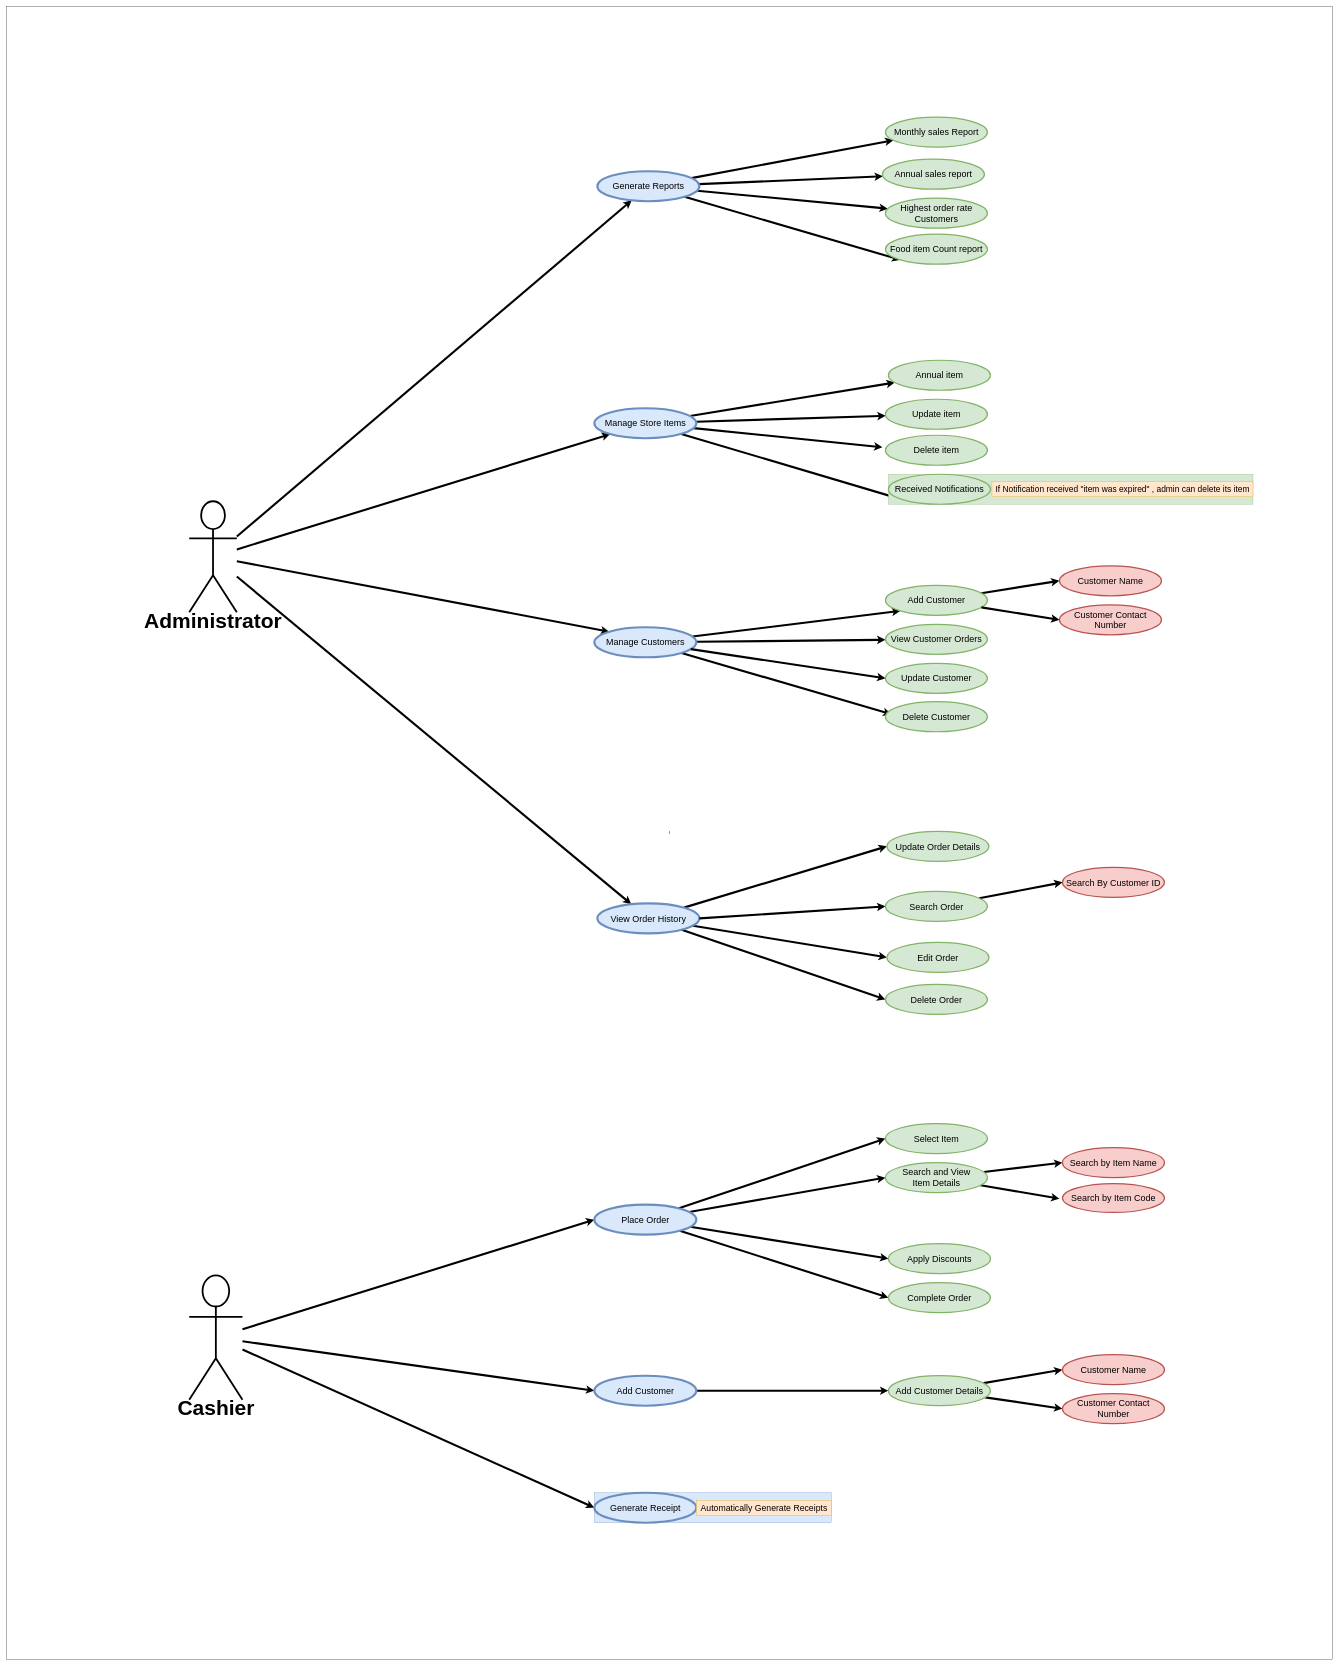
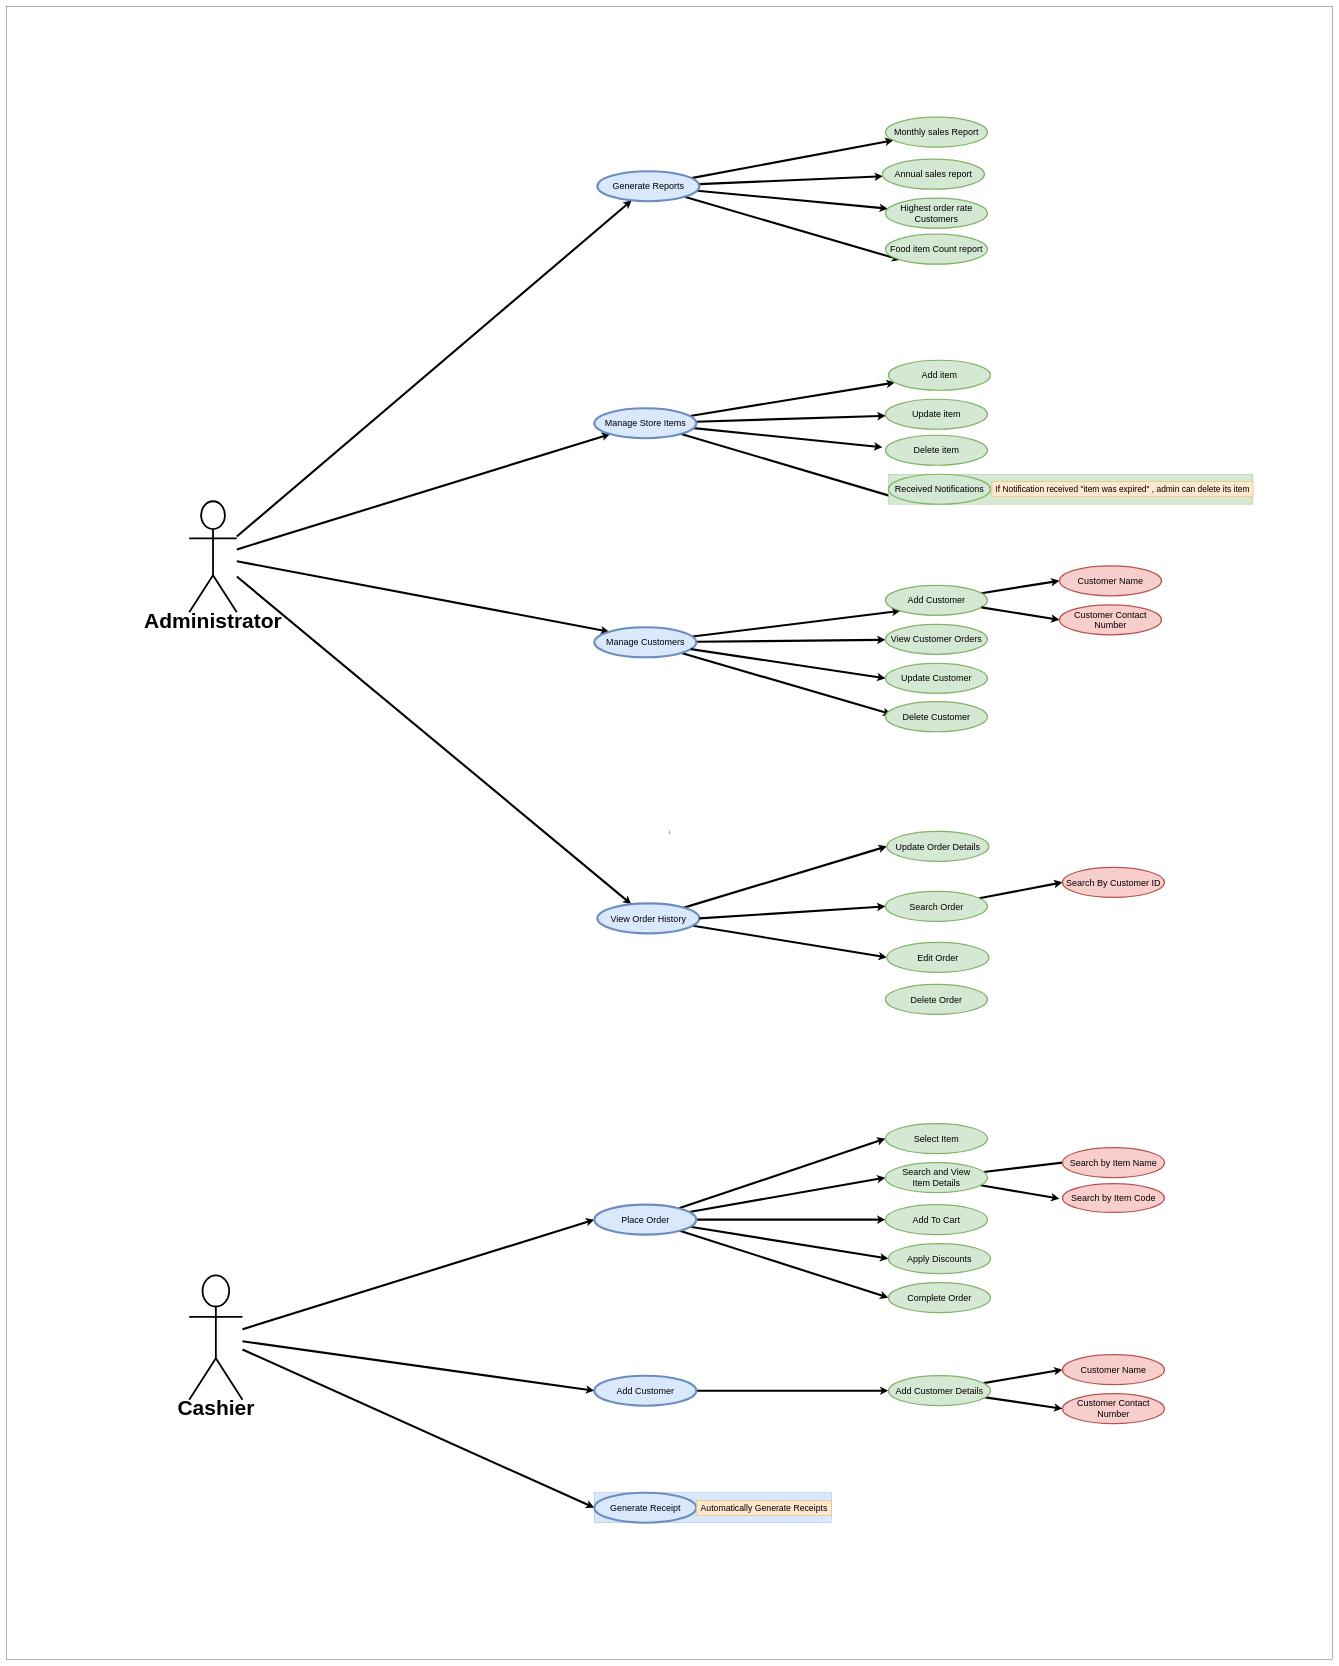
(939, 375) -> (939, 375)
(781, 963) -> none
(1055, 1163) -> (1057, 1163)
none -> (788, 1219)
none -> (936, 1219)
